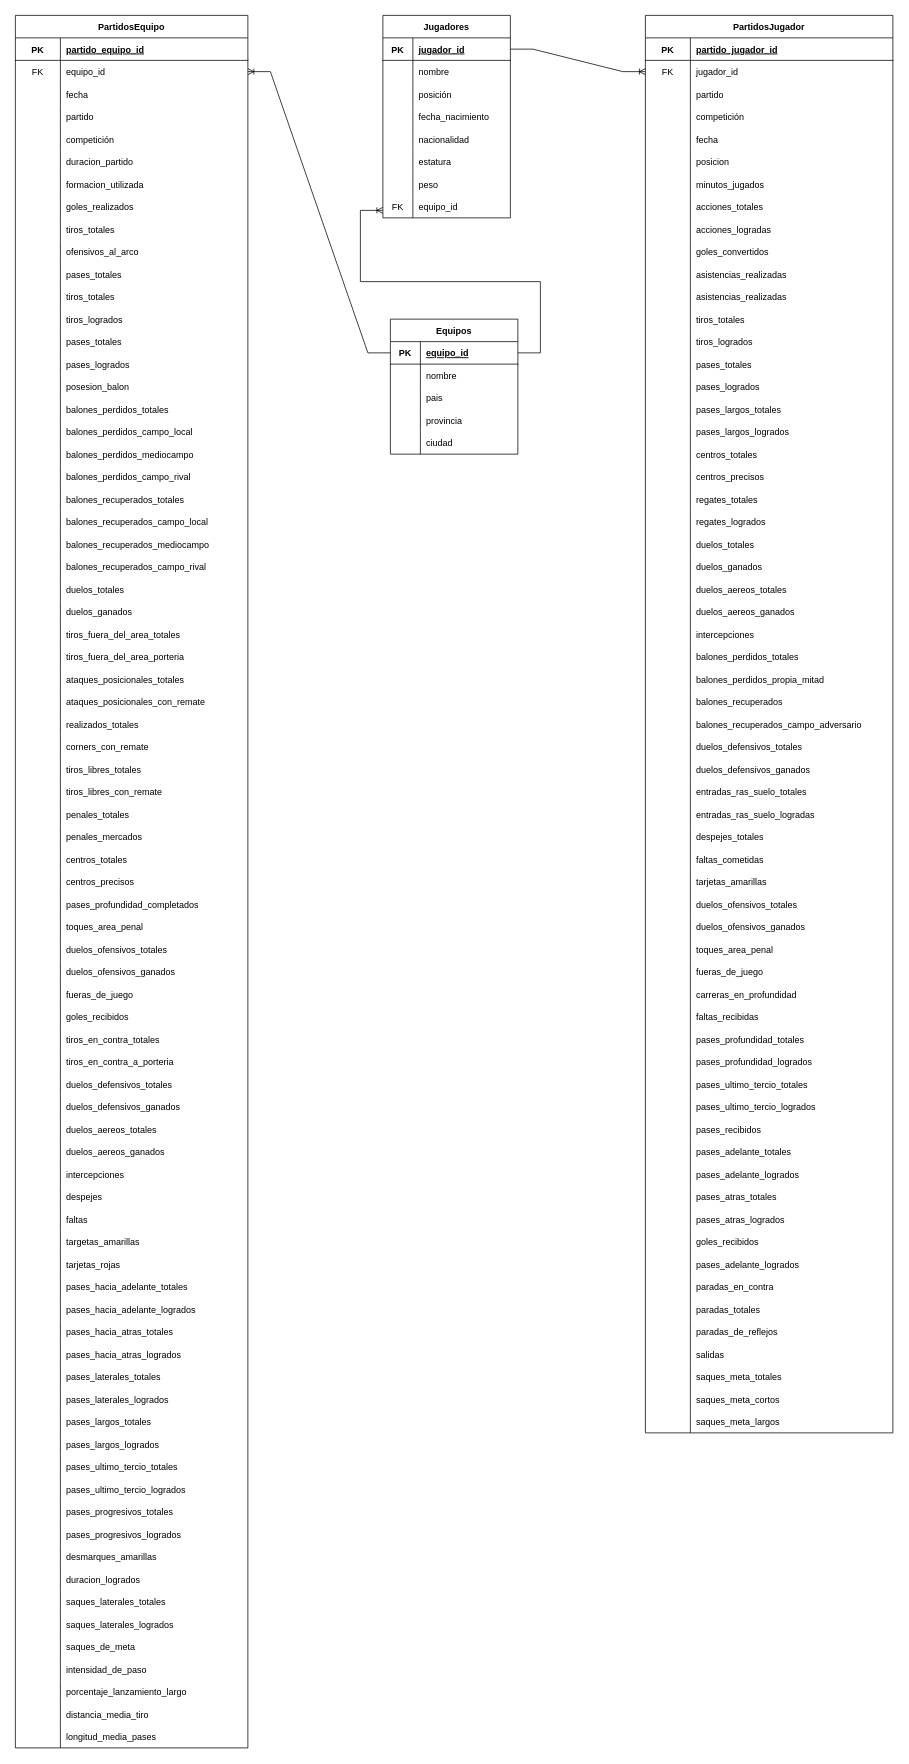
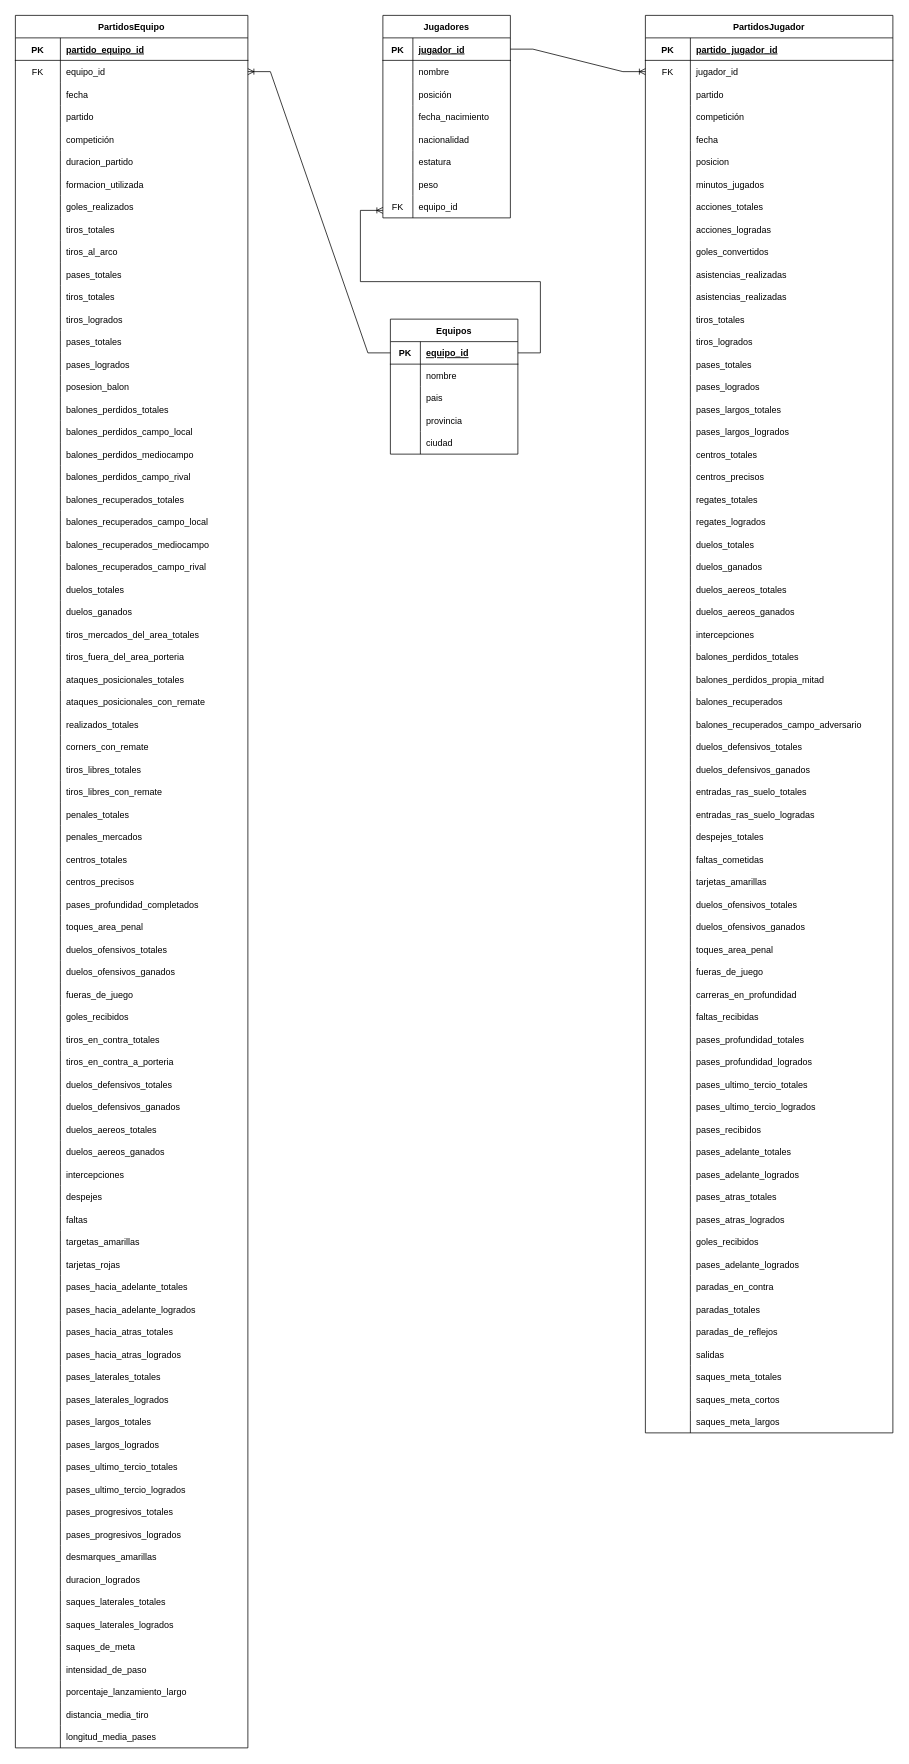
(107, 252) -> (96, 252)
(133, 635) -> (141, 635)
